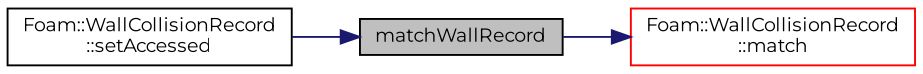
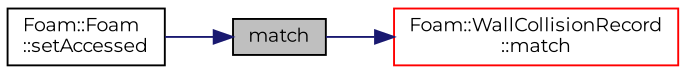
(150, 37) -> (86, 37)
(461, 37) -> (279, 37)
